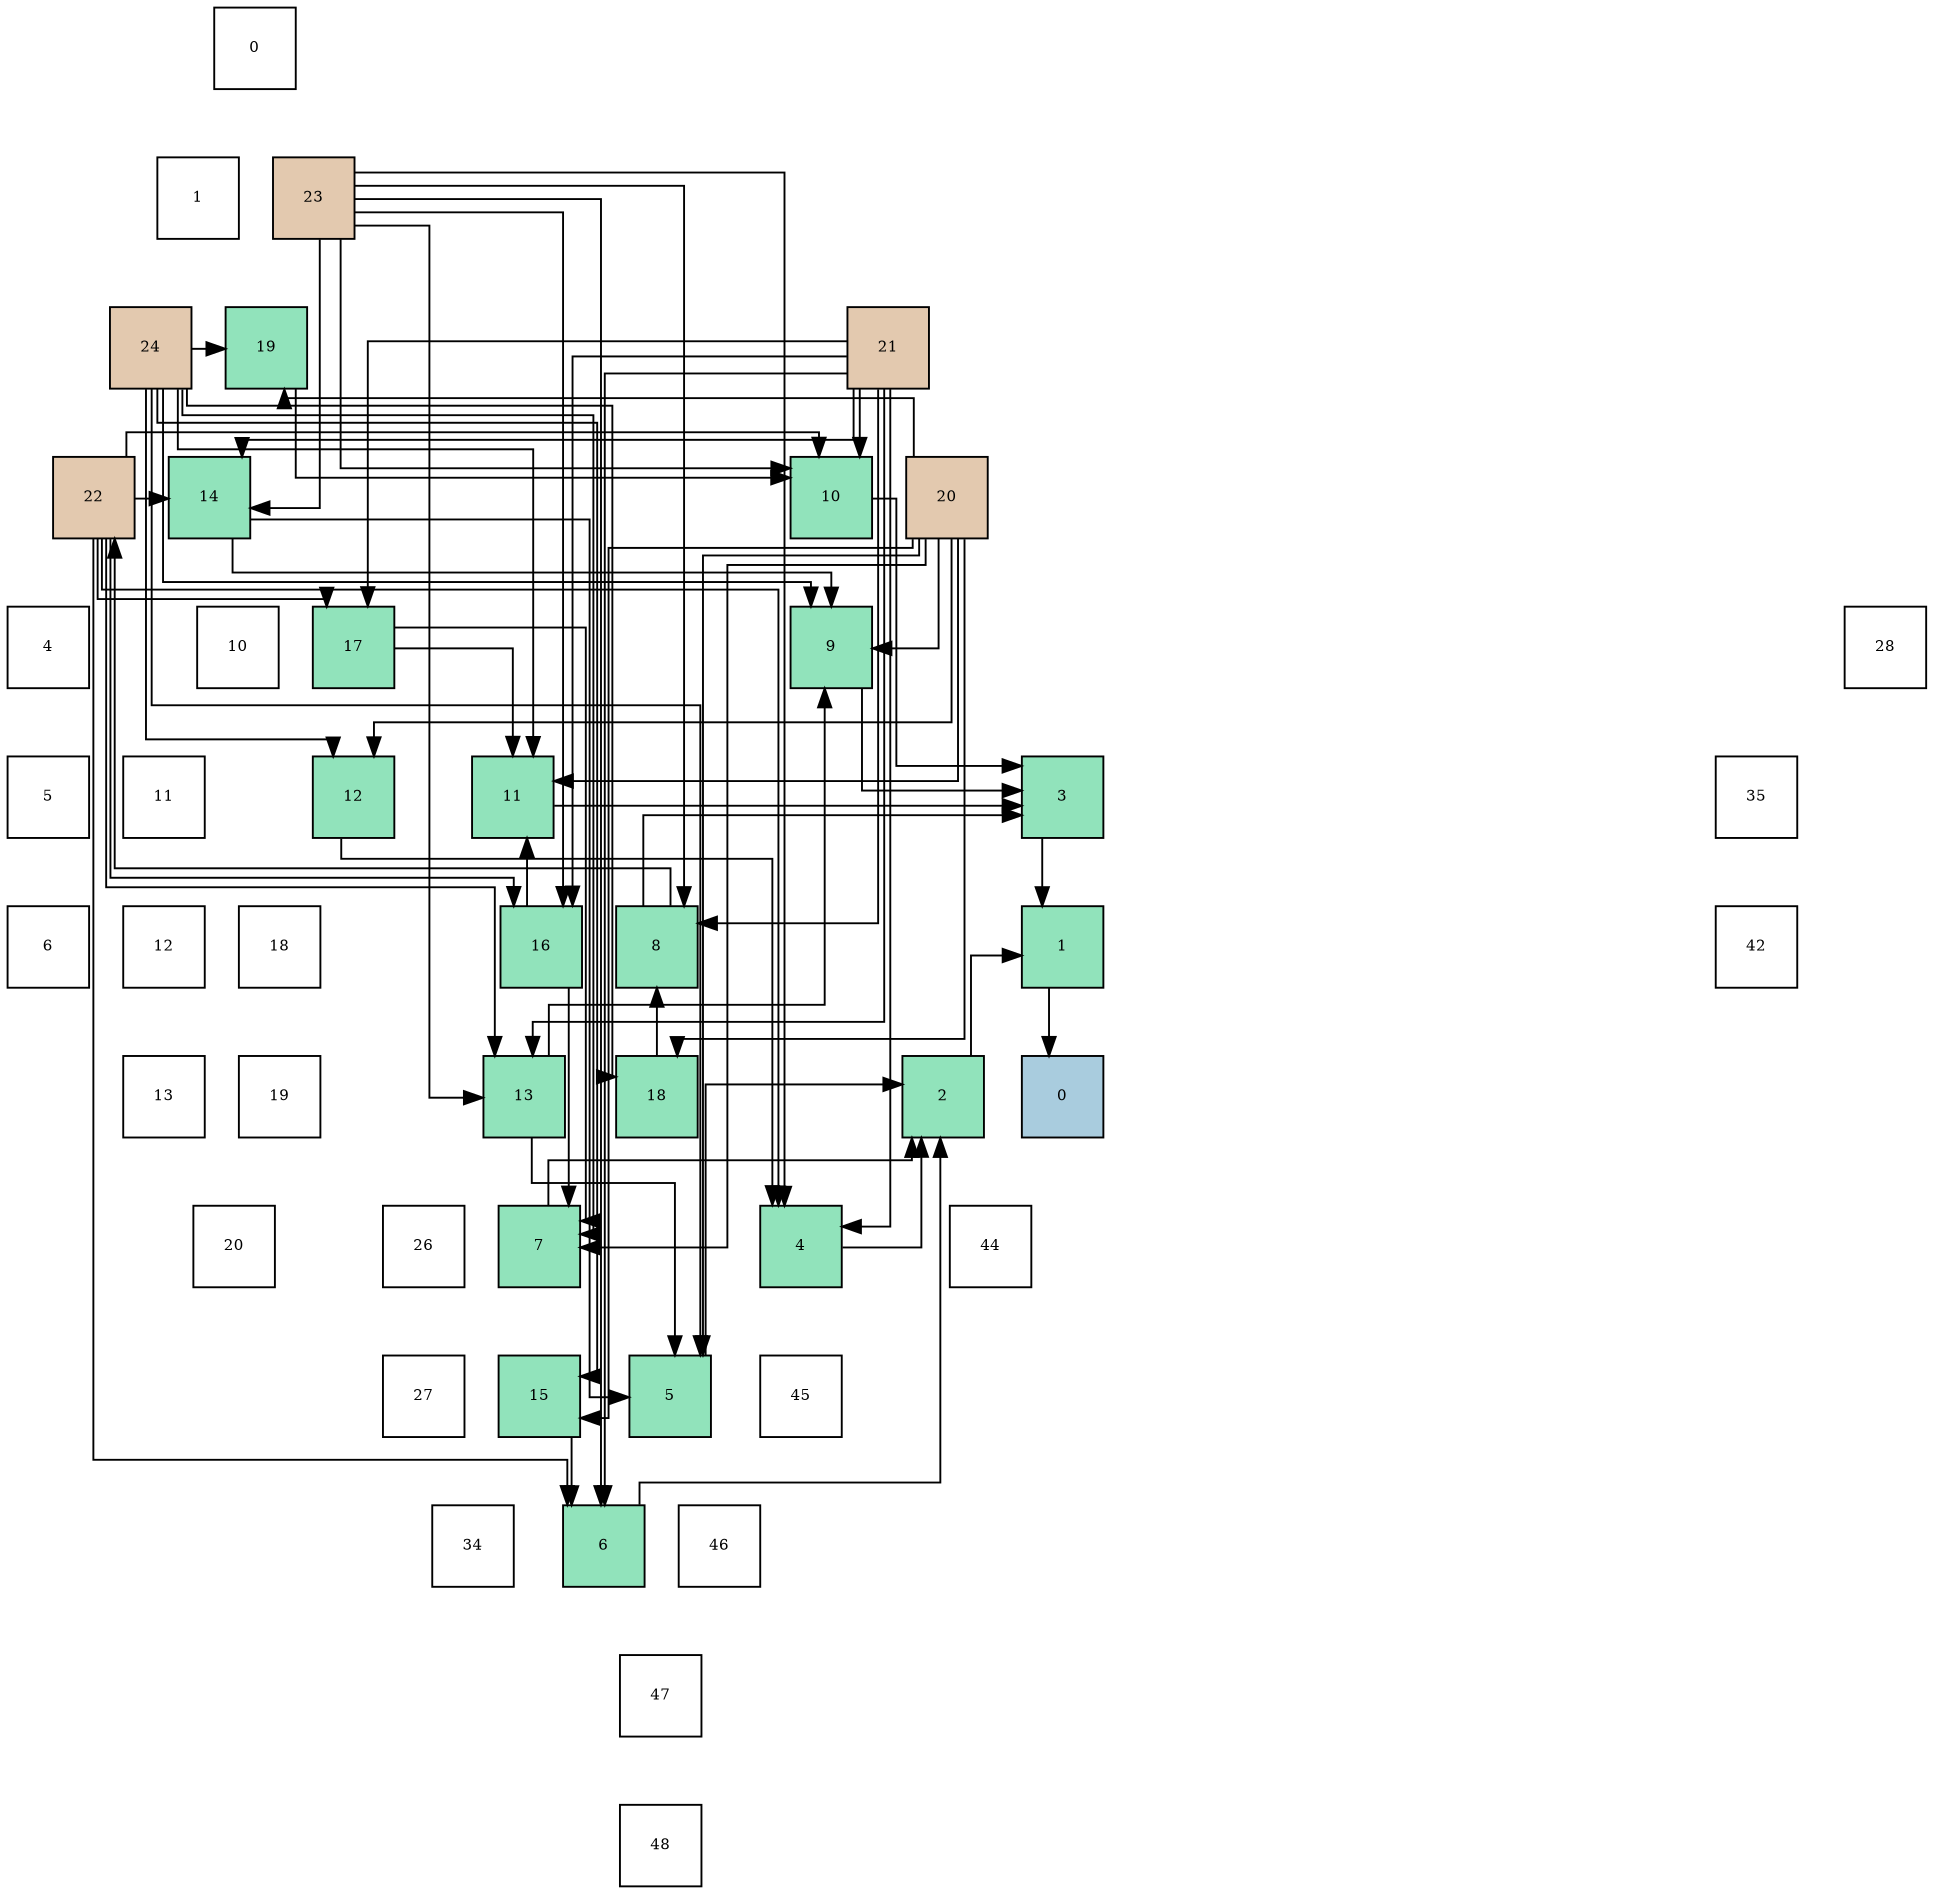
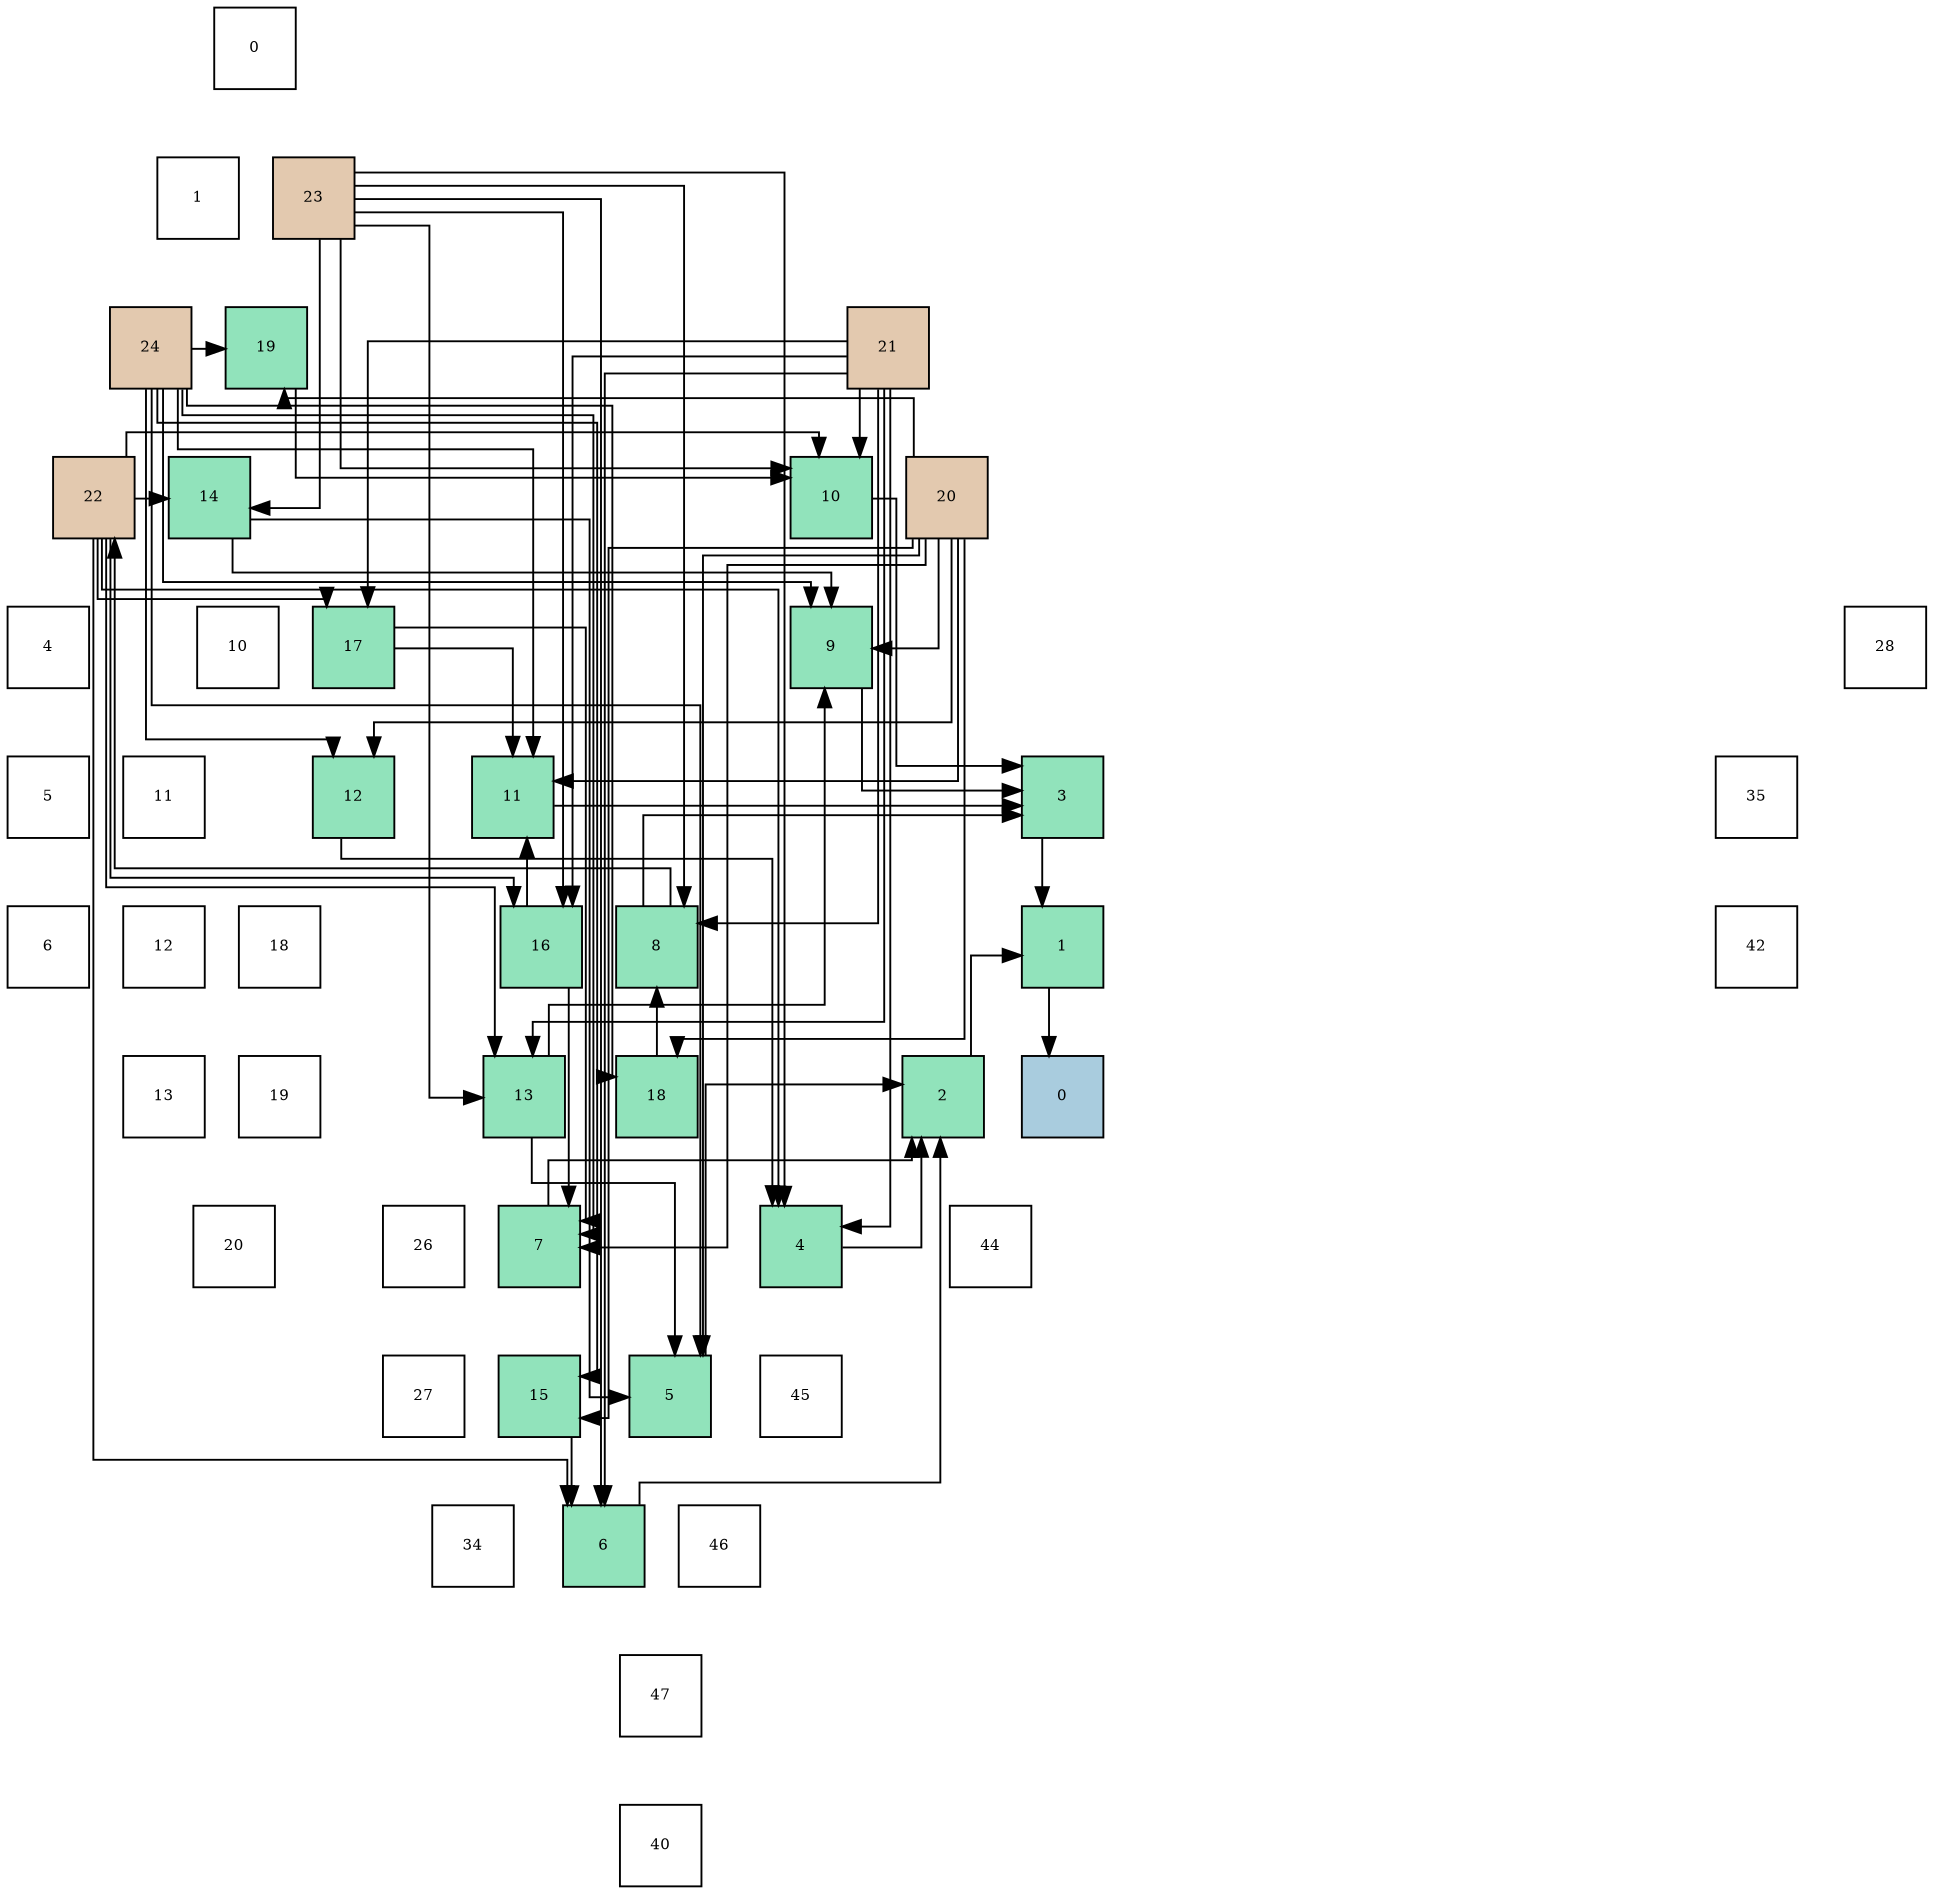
(572, 440) -> none
(661, 1846) -> (661, 1846)
